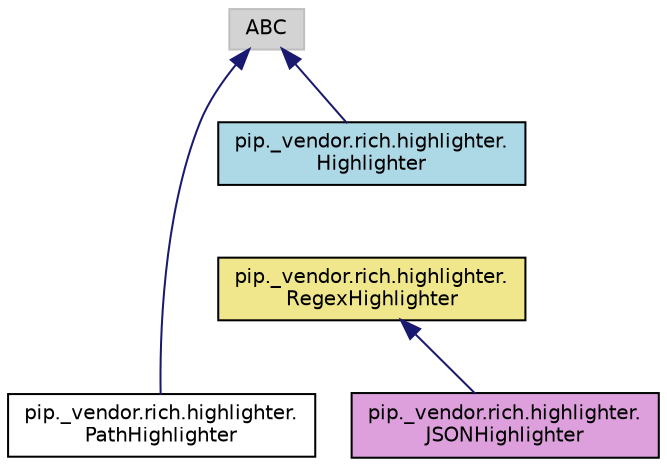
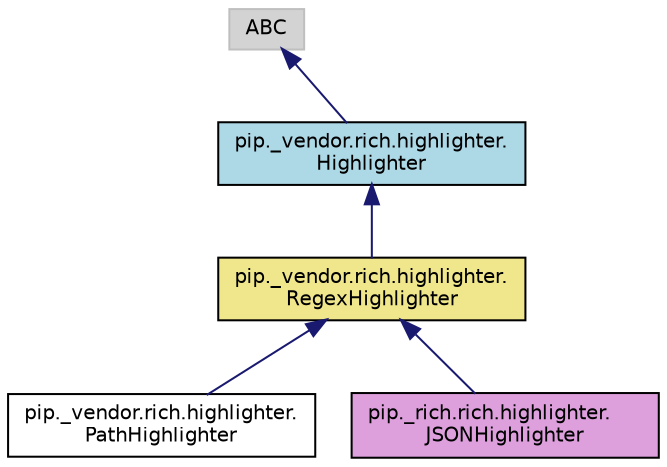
(173, 223) -> (258, 363)
none -> (372, 232)
(505, 425) -> (505, 425)
